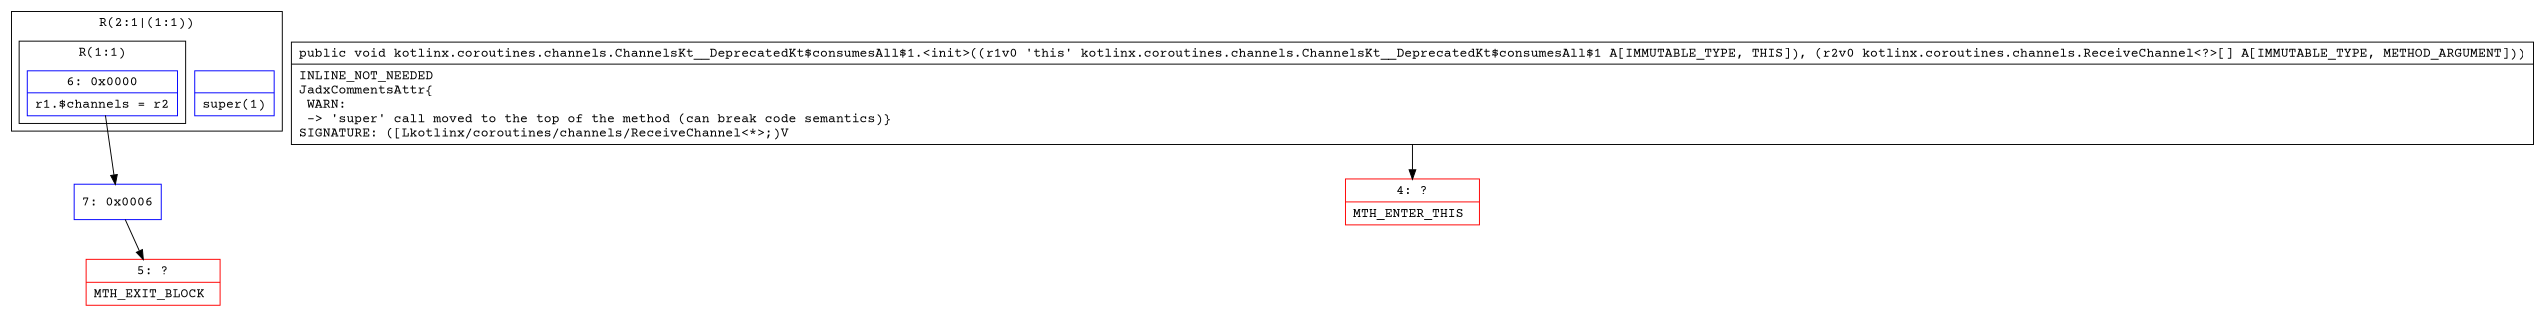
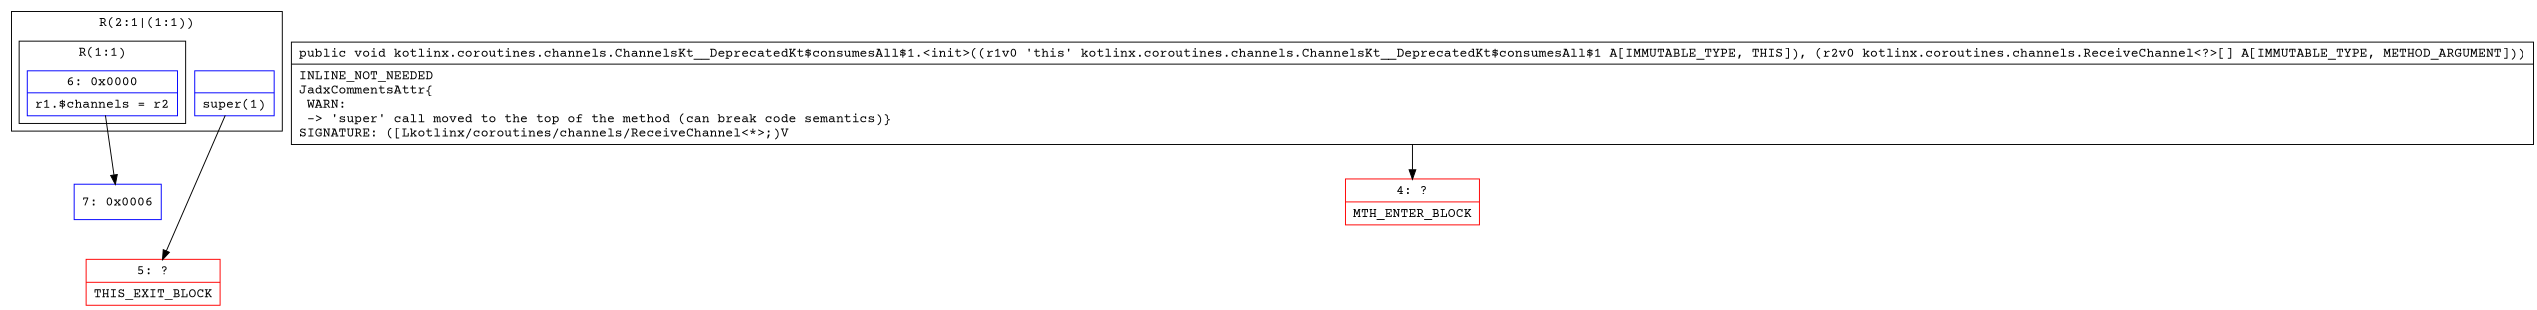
(1409, 213) -> (1412, 213)
(132, 235) -> (196, 183)
(149, 293) -> (153, 293)
